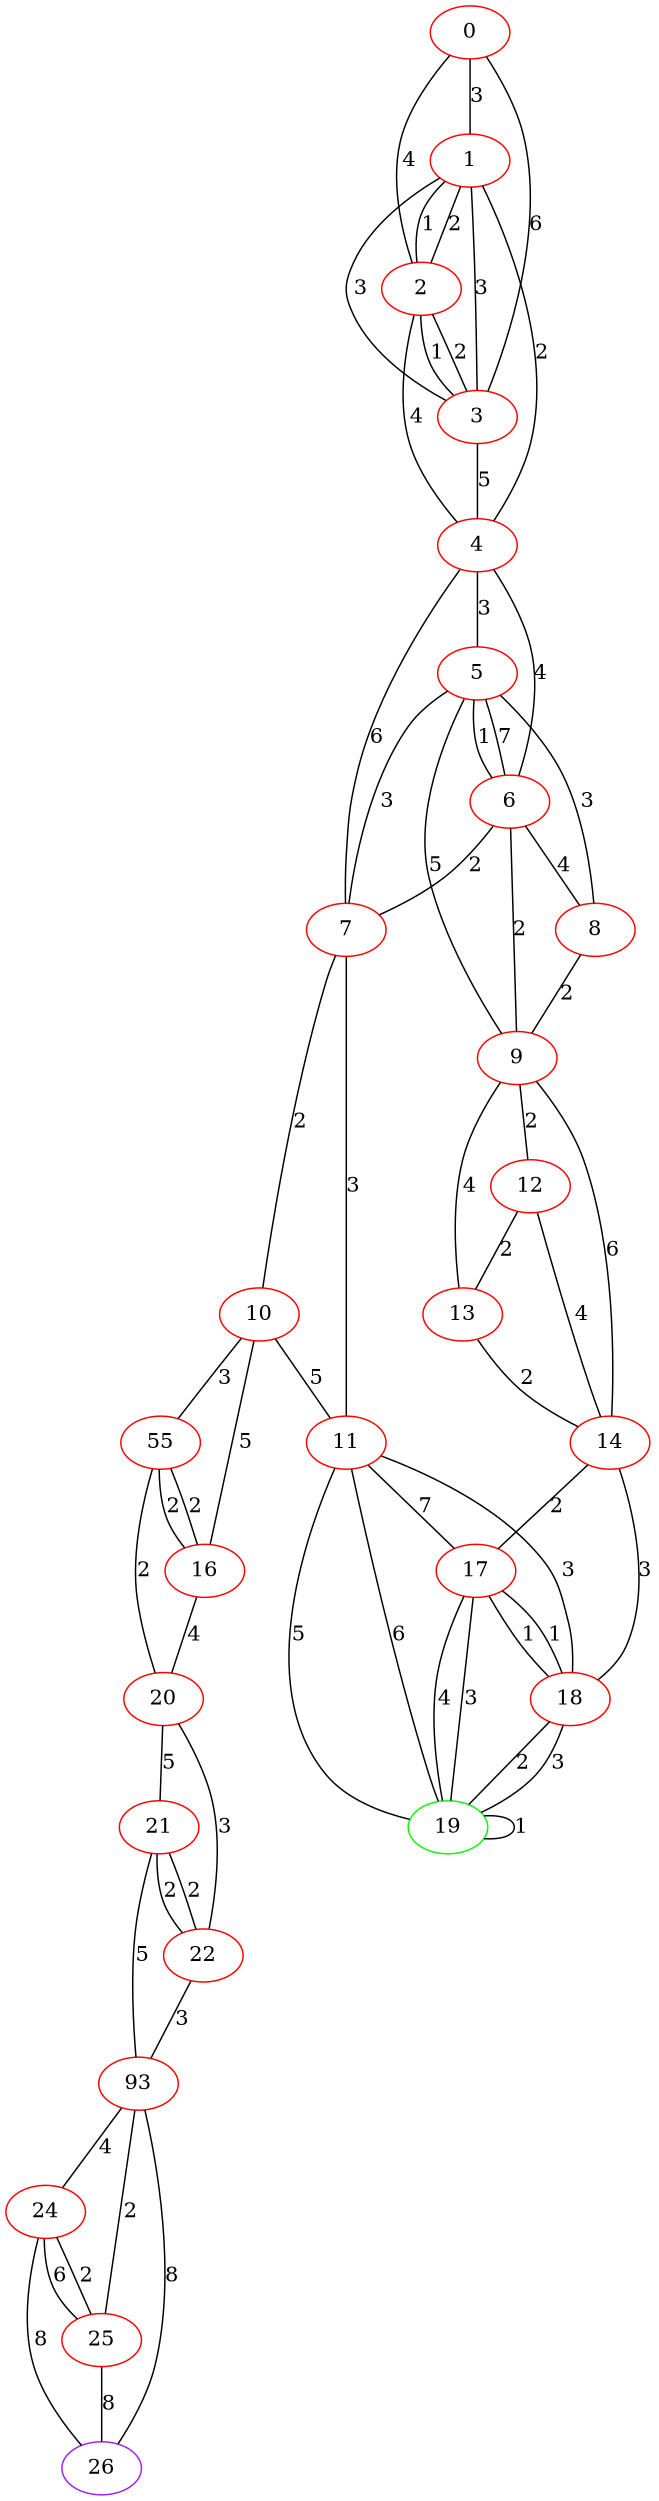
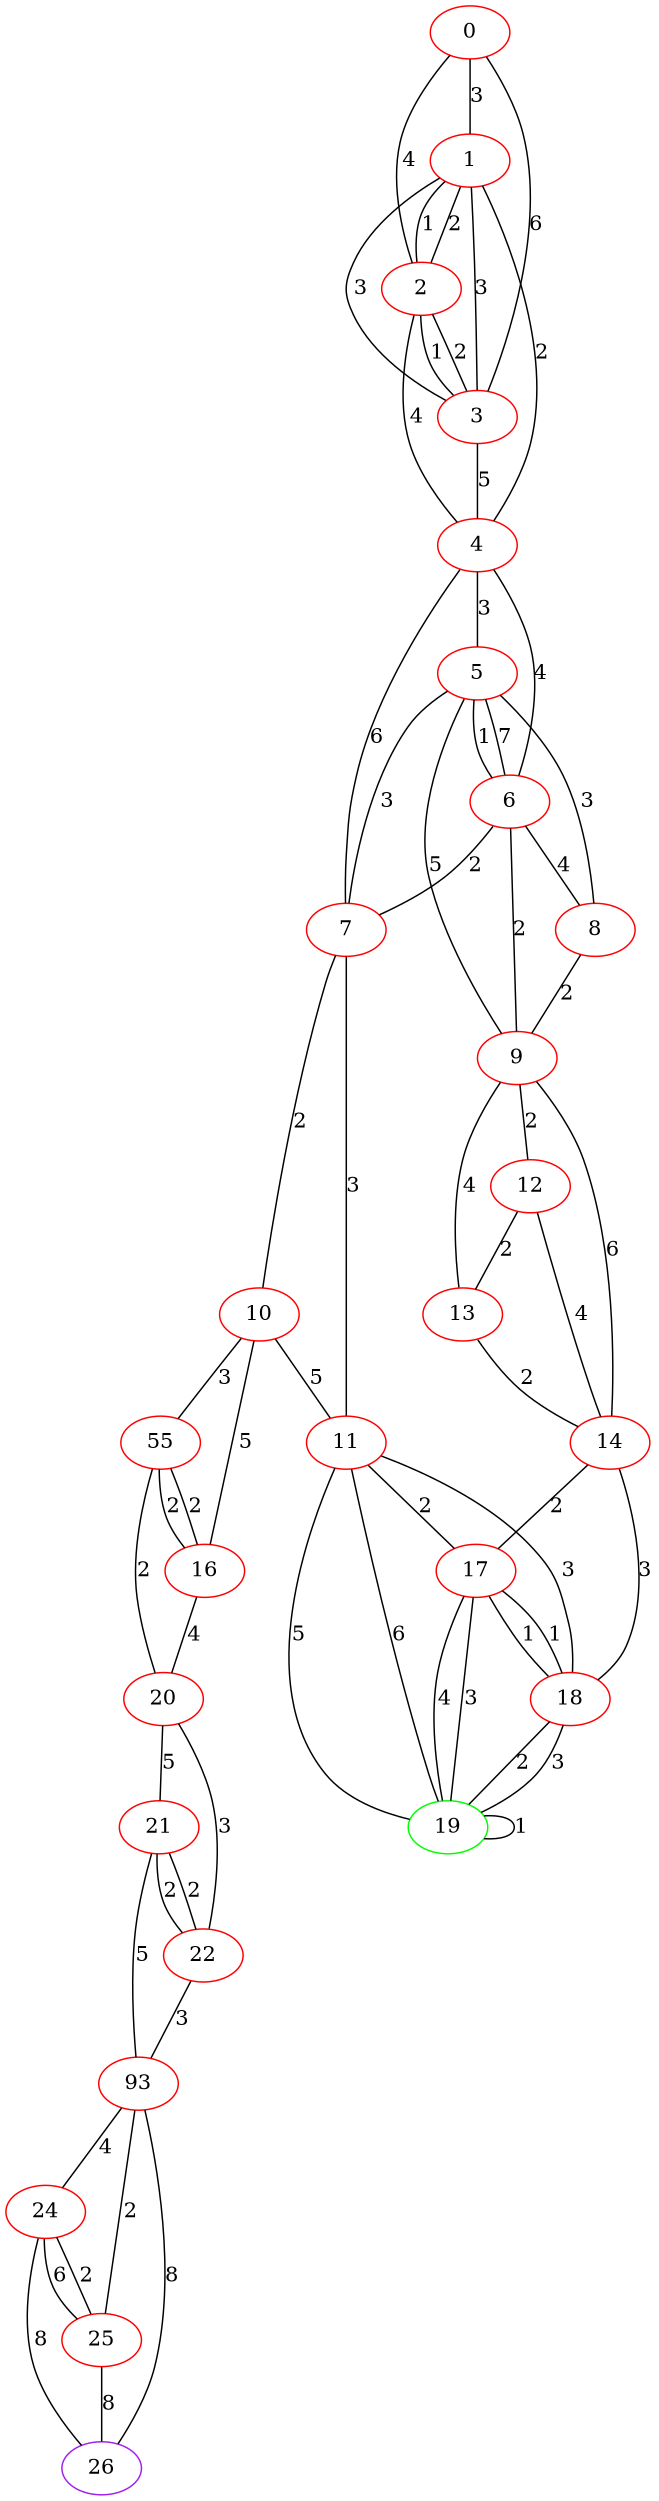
(426, 1507) -> (426, 1507)
